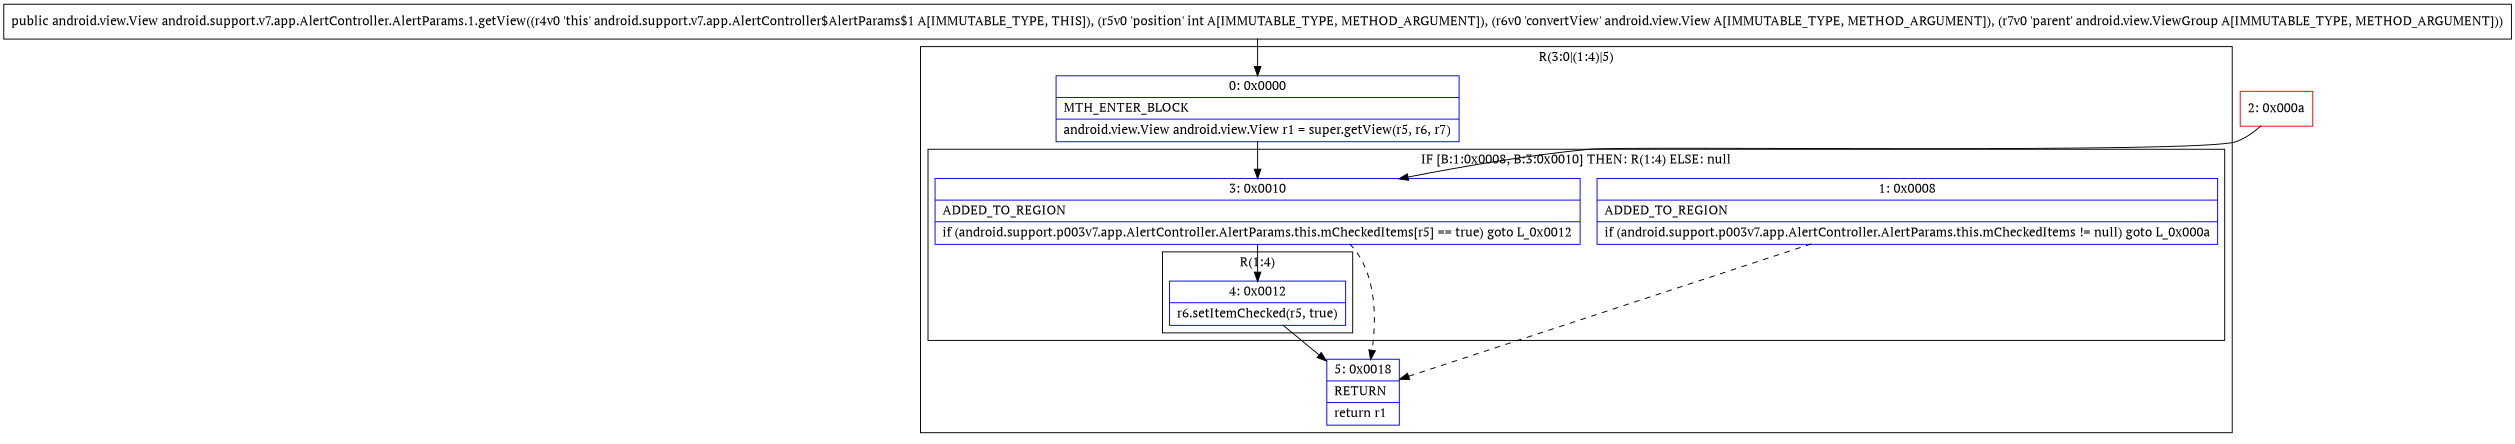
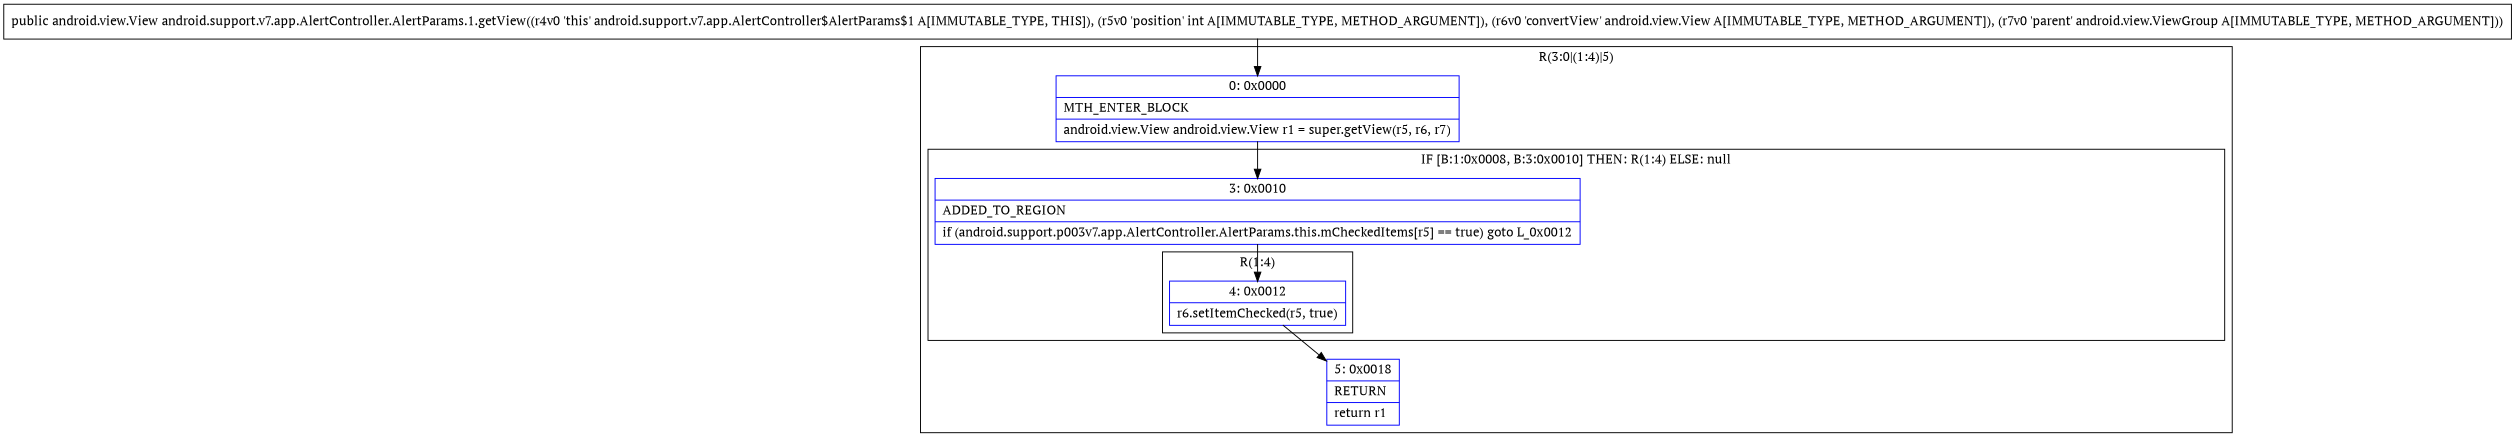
(2276, 109) -> none
(1907, 211) -> none
(1372, 294) -> none
